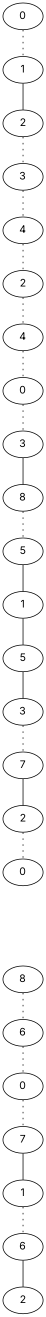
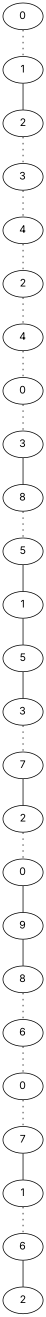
none -> (23, 926)
